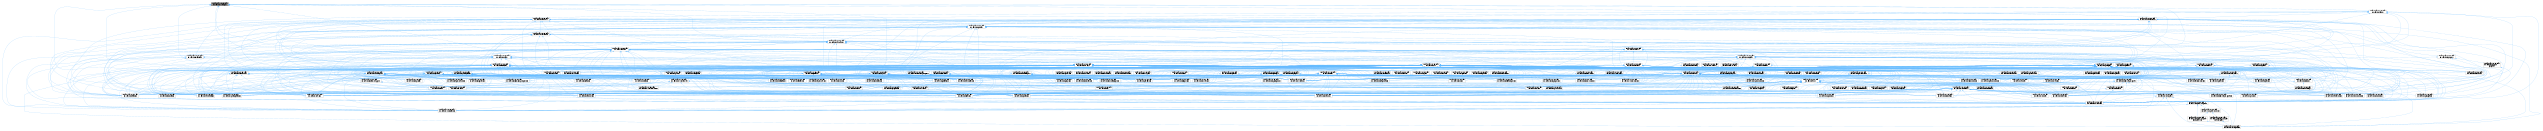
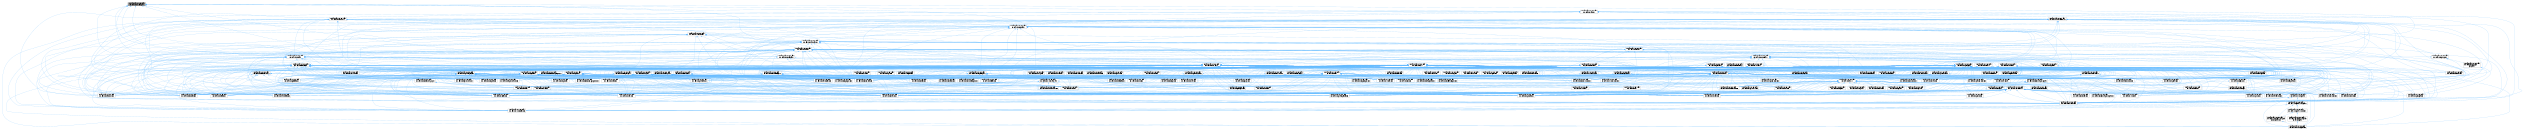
(1730, 65) -> none
